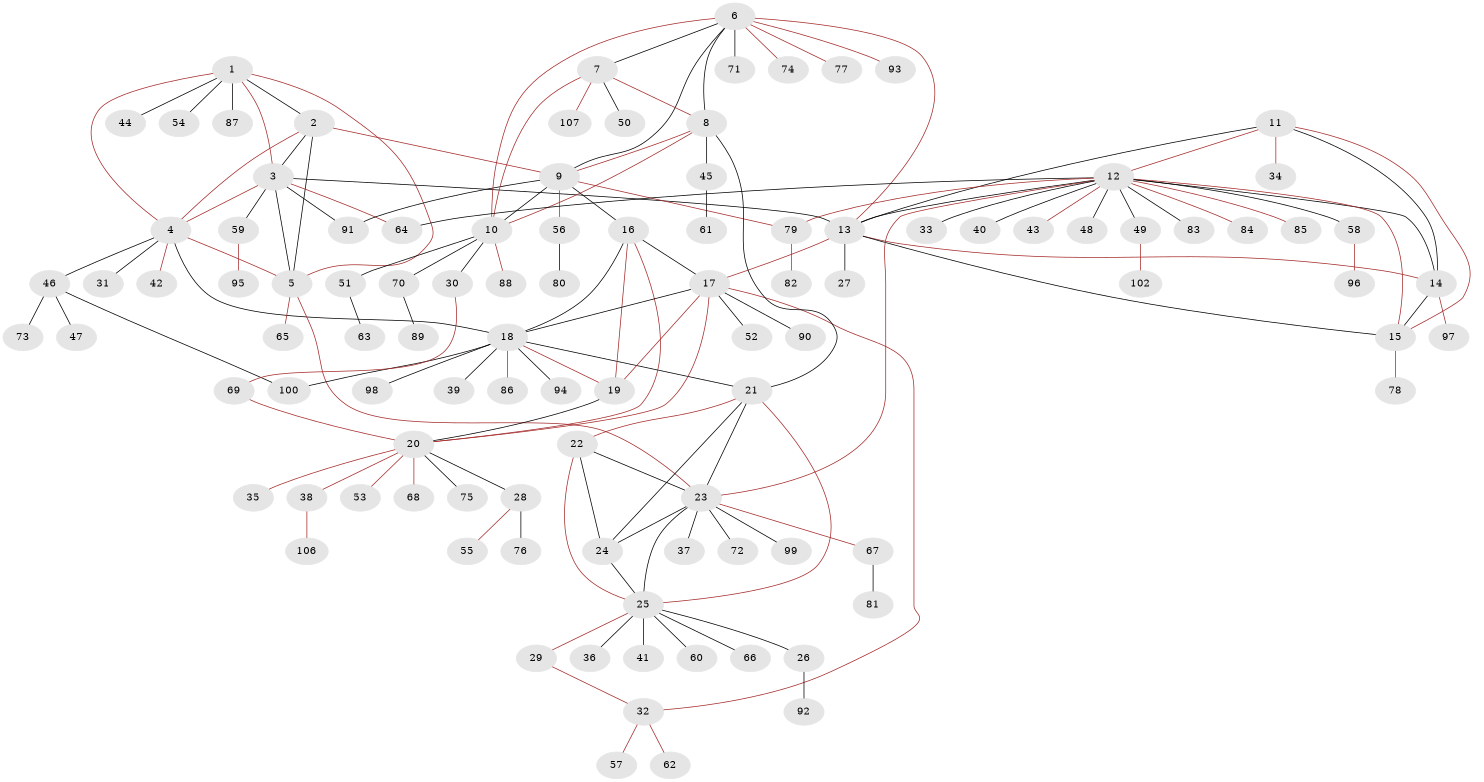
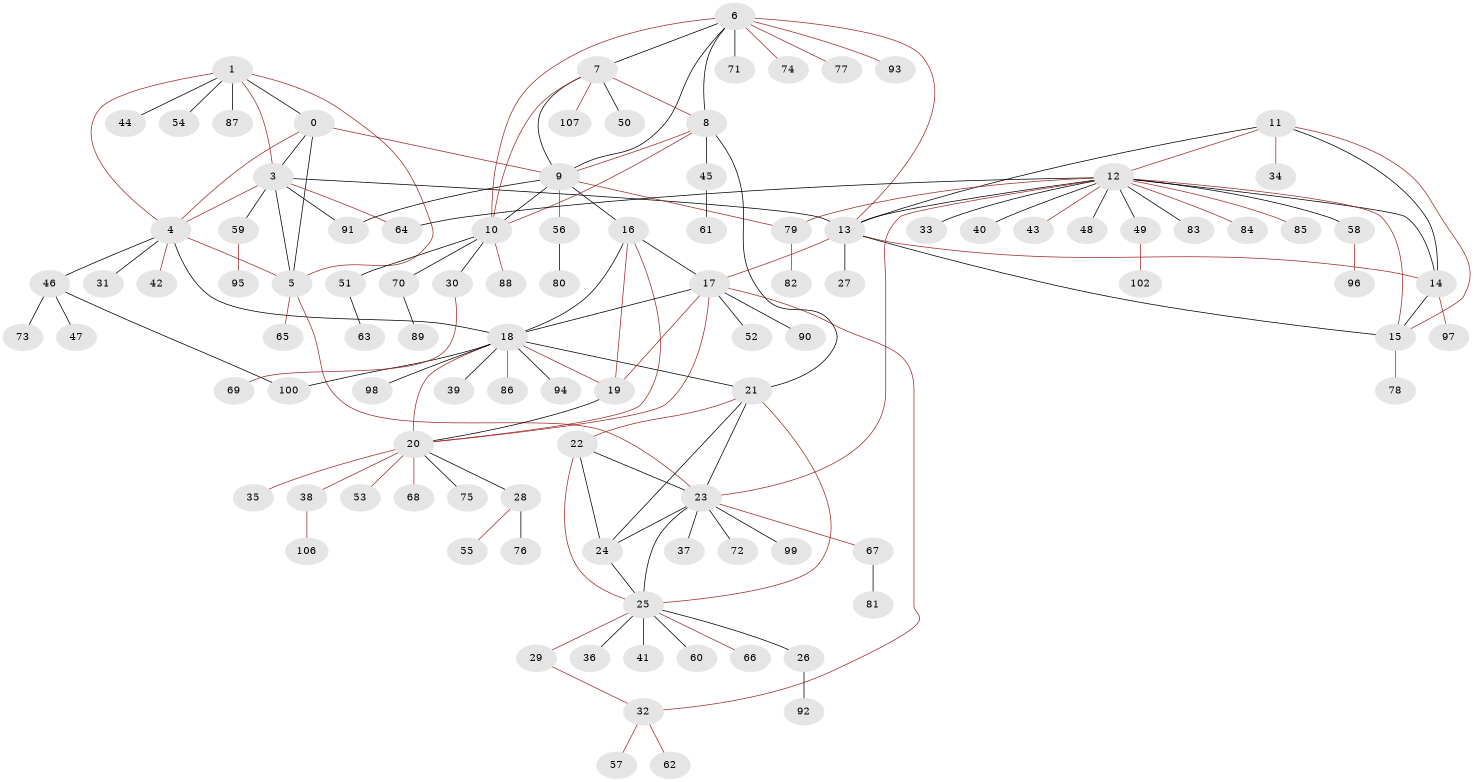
none -> (541, 113)
(314, 123) -> (314, 123)
(321, 423) -> (433, 372)
(697, 632) -> (697, 632)
